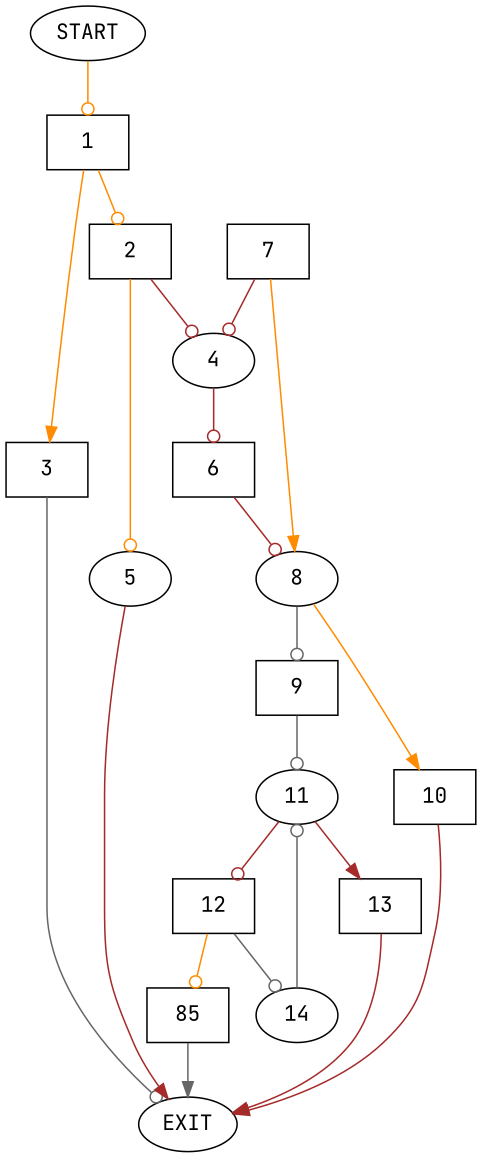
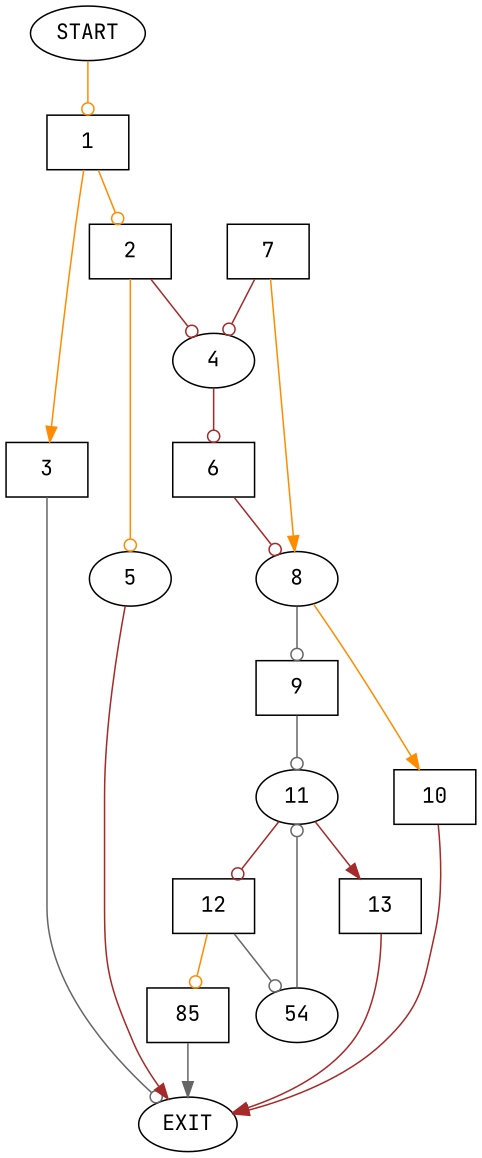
(297, 1015) -> (297, 1015)
